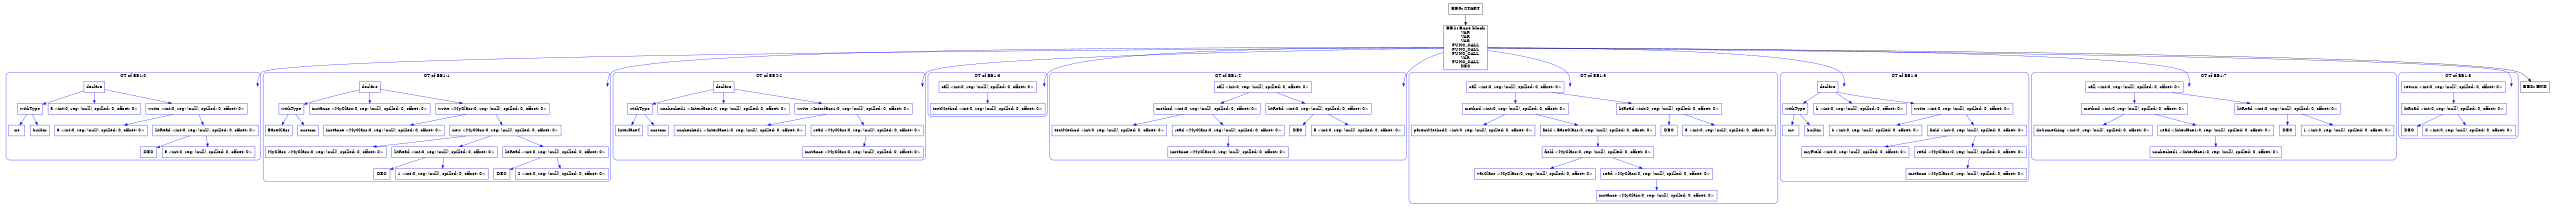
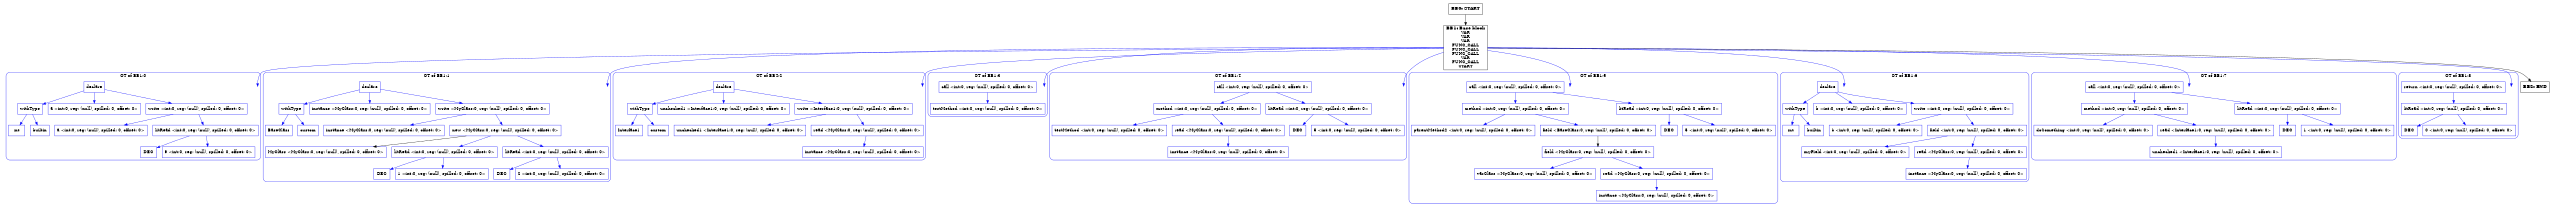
(1466, 66) -> (1466, 66)
(629, 131) -> (629, 131)
(1598, 140) -> (1598, 140)
(421, 141) -> (421, 141)
